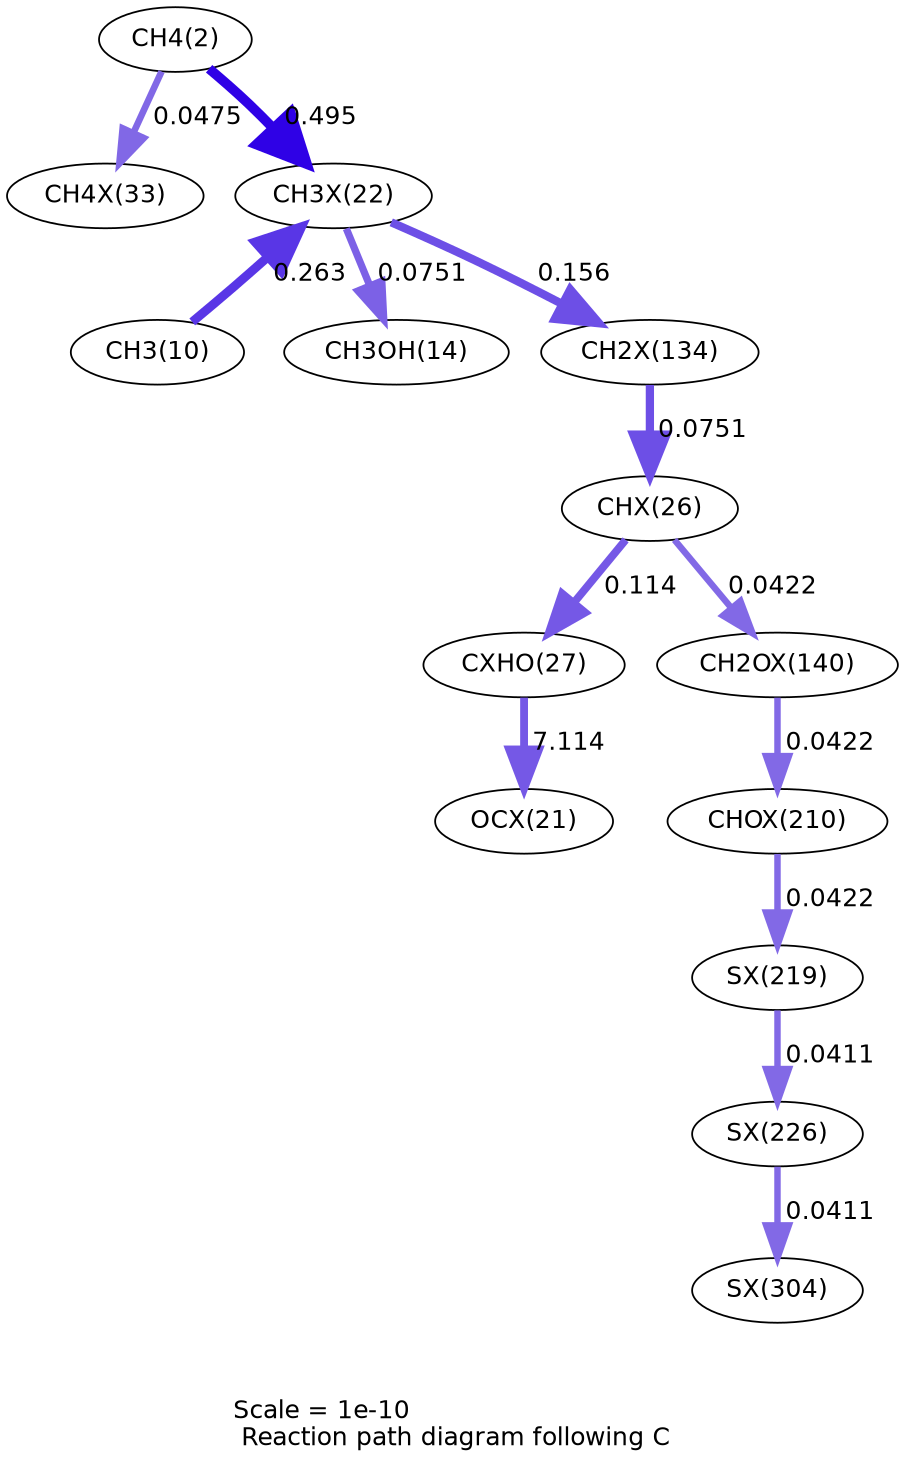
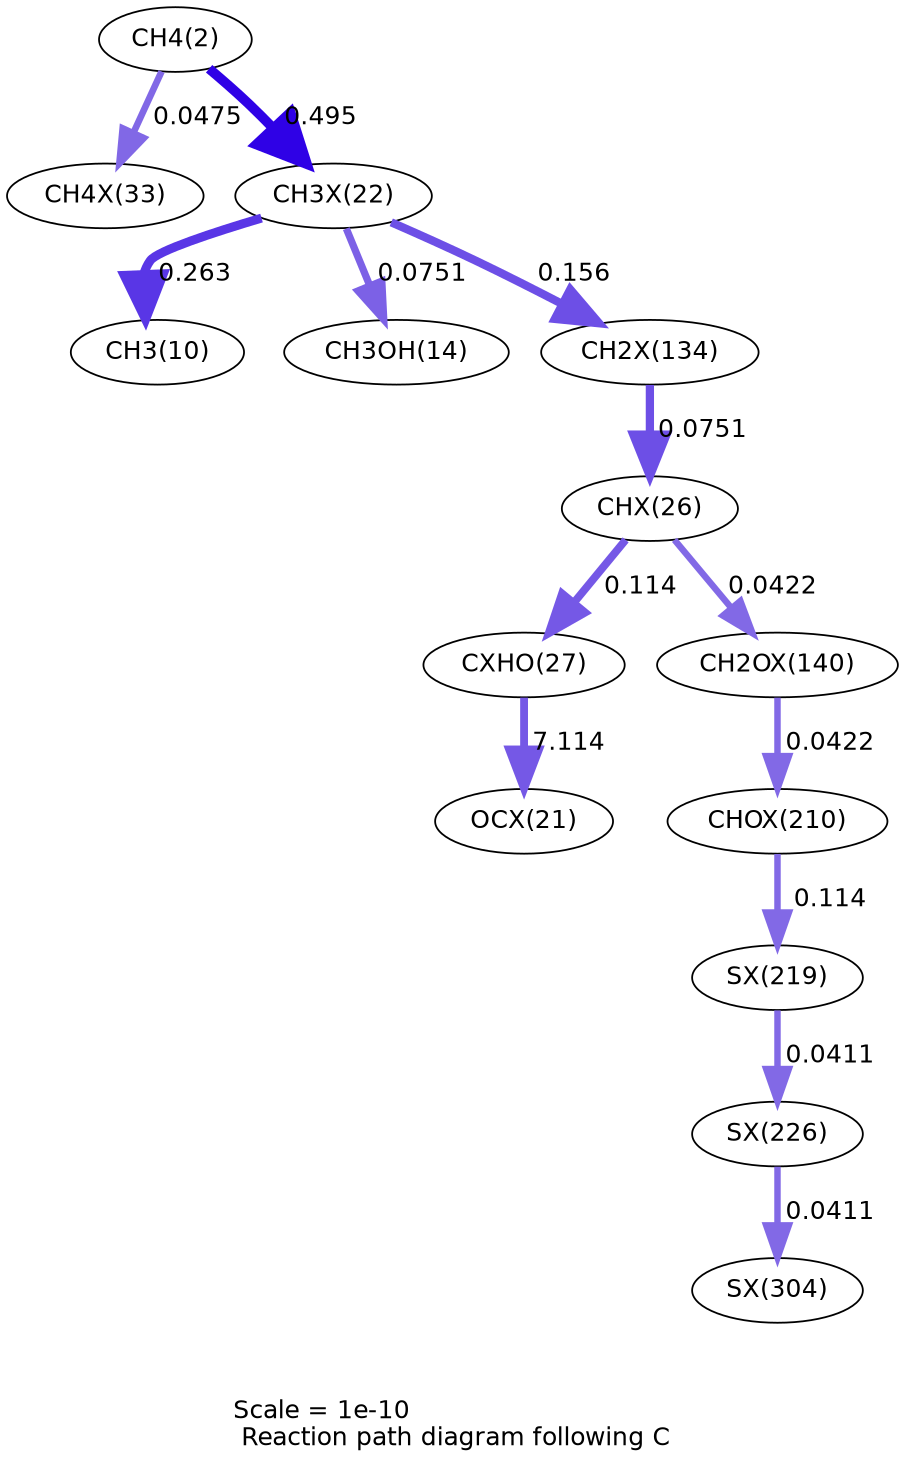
(230, 290) -> (197, 239)
(827, 900) -> (827, 900)
